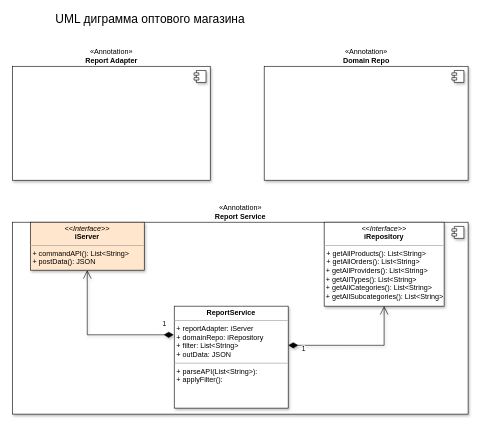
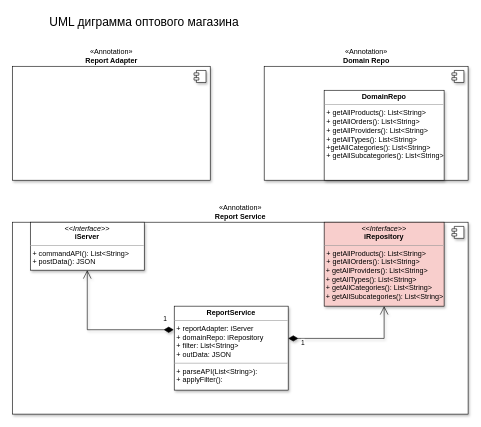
(150, 18) -> (144, 21)
none -> (384, 135)
(87, 246) -> (87, 246)
(384, 264) -> (384, 264)
(231, 357) -> (231, 348)
